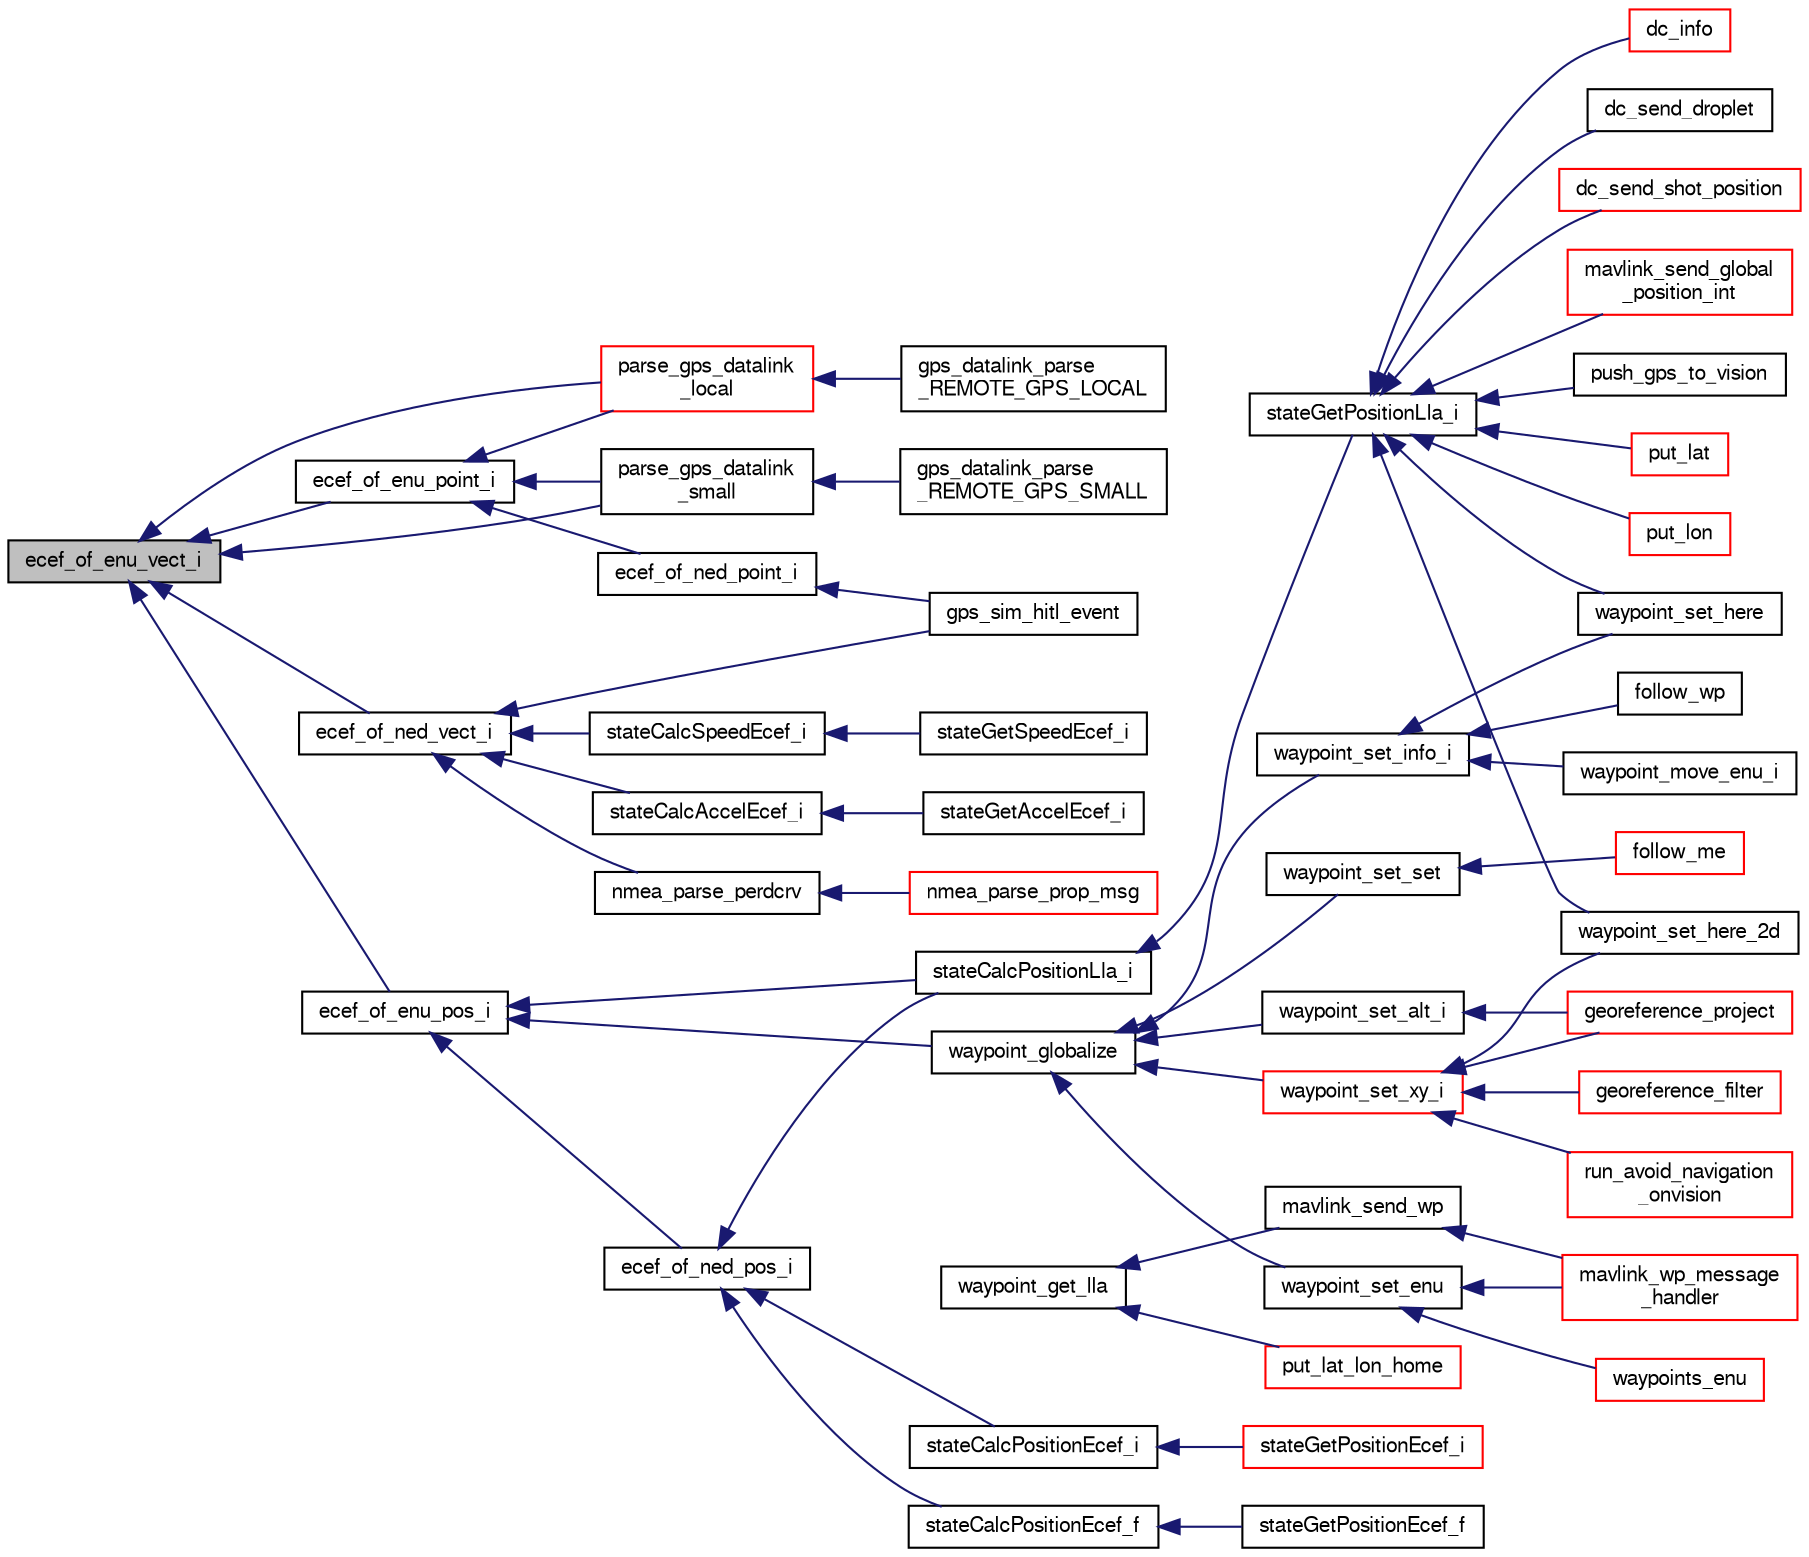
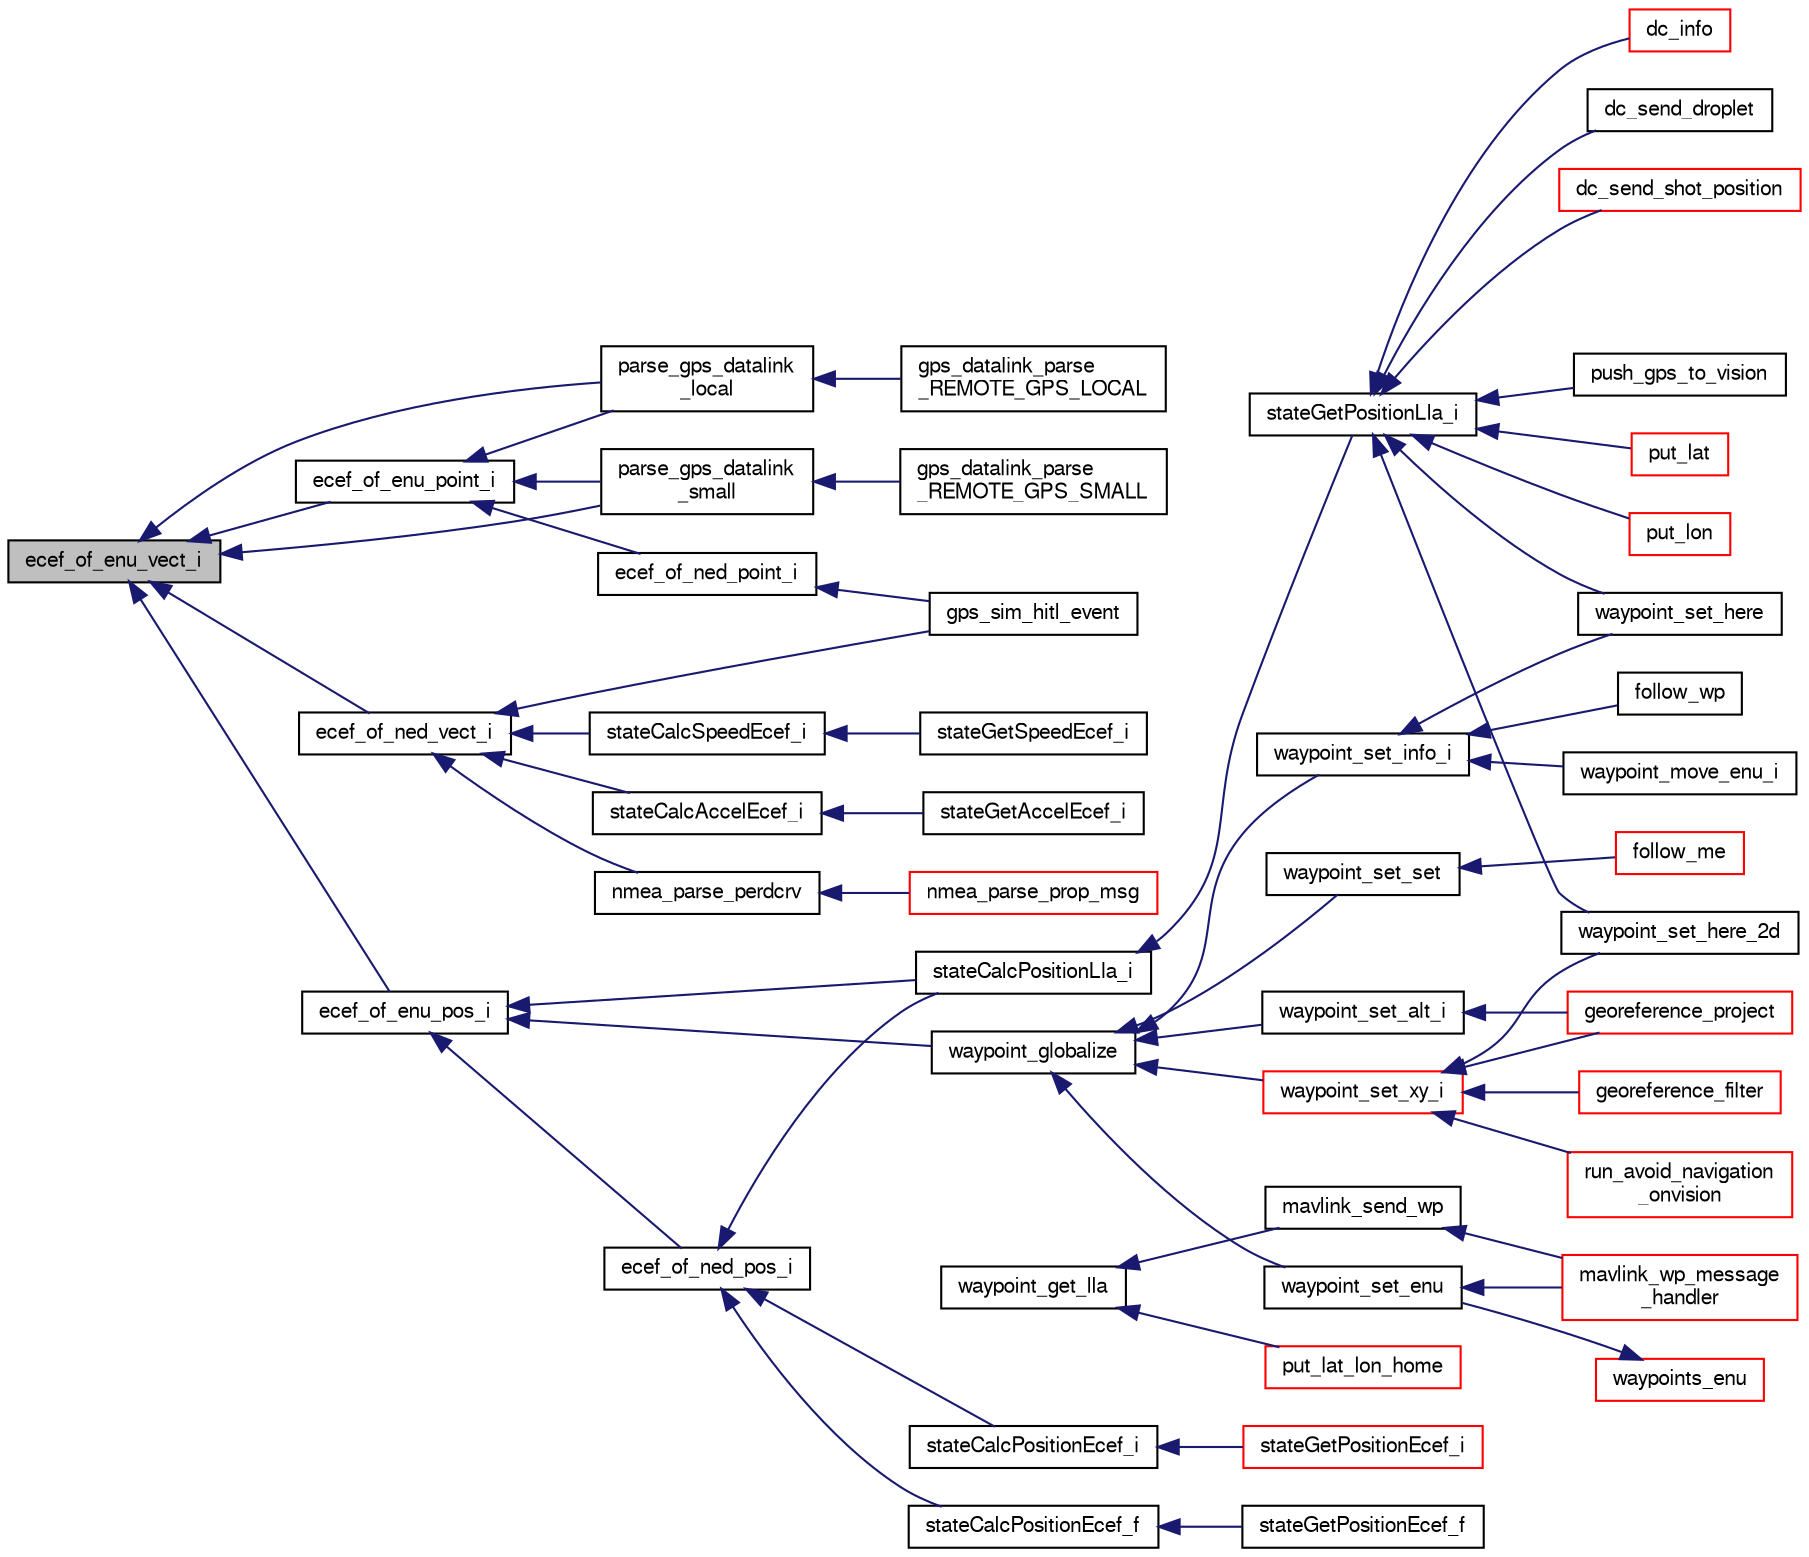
(1680, 282) -> none
(707, 379) -> (707, 379)
(1508, 1344) -> (1543, 1326)
